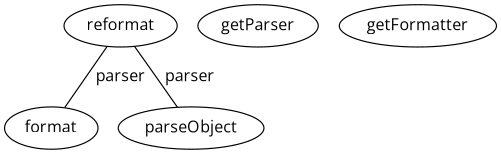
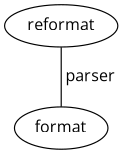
(258, 26) -> none
(418, 26) -> none
(191, 128) -> none
